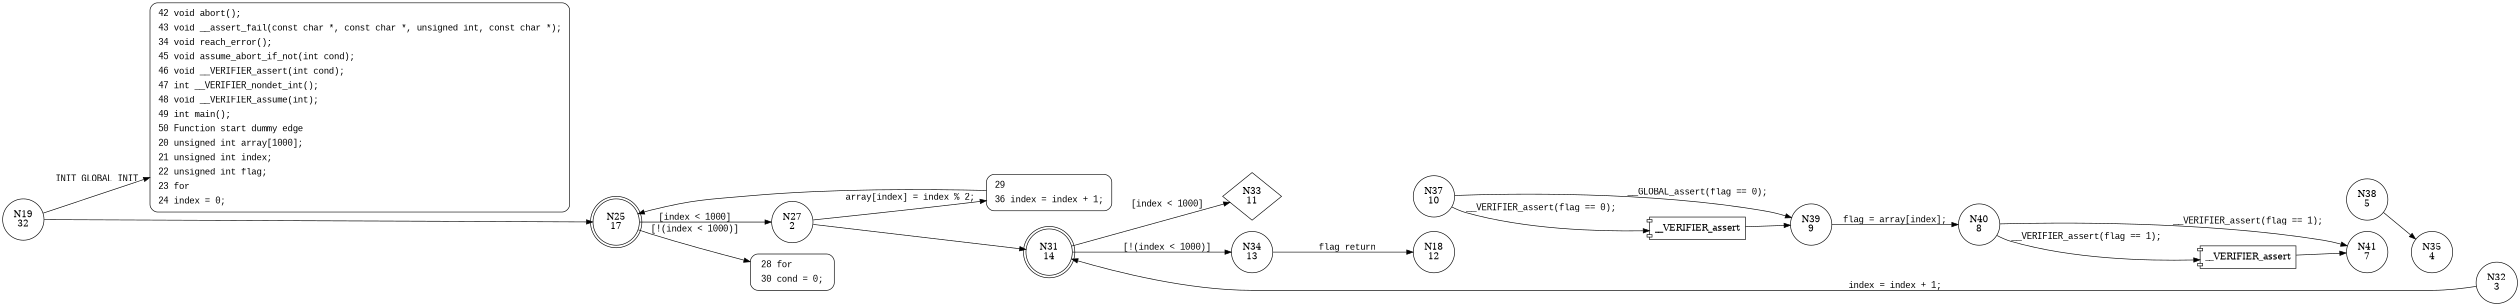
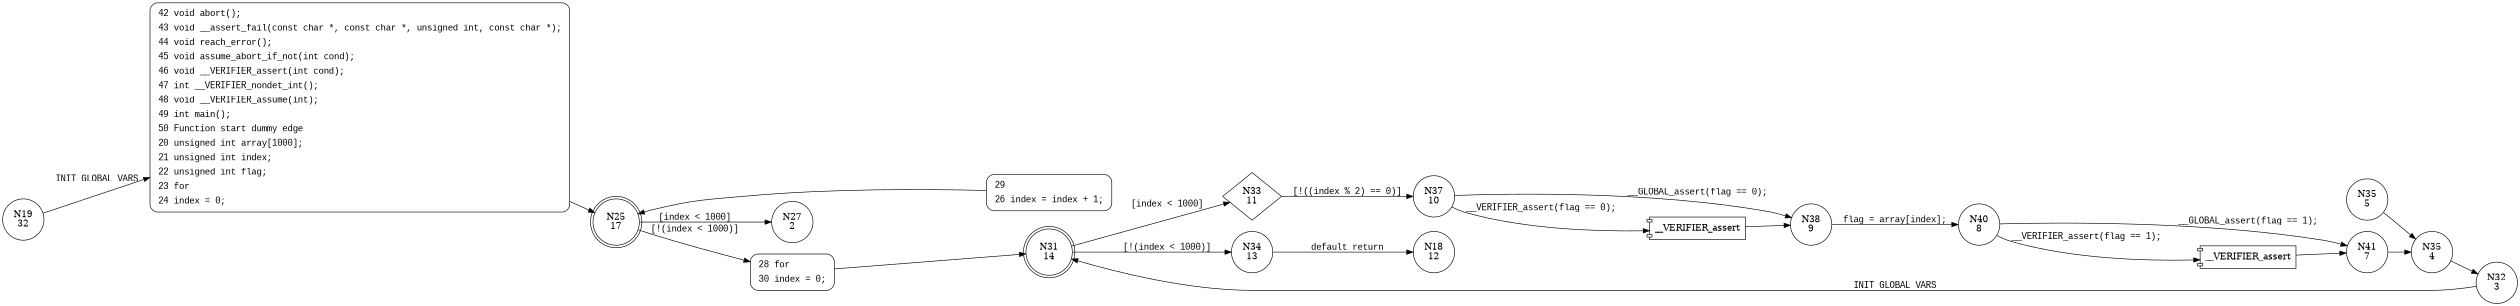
(163, 42) -> (163, 42)
(97, 179) -> (97, 179)
none -> (1344, 196)
(1000, 200) -> (1000, 200)
(2367, 200) -> (2367, 200)
(897, 211) -> none
(315, 221) -> (579, 206)
(2248, 221) -> (2248, 221)
(1811, 225) -> (1811, 225)
(916, 237) -> (927, 262)
(1347, 247) -> (1347, 247)
none -> (2396, 252)
none -> (2462, 266)
(800, 279) -> (800, 279)
(1895, 286) -> (1895, 286)
